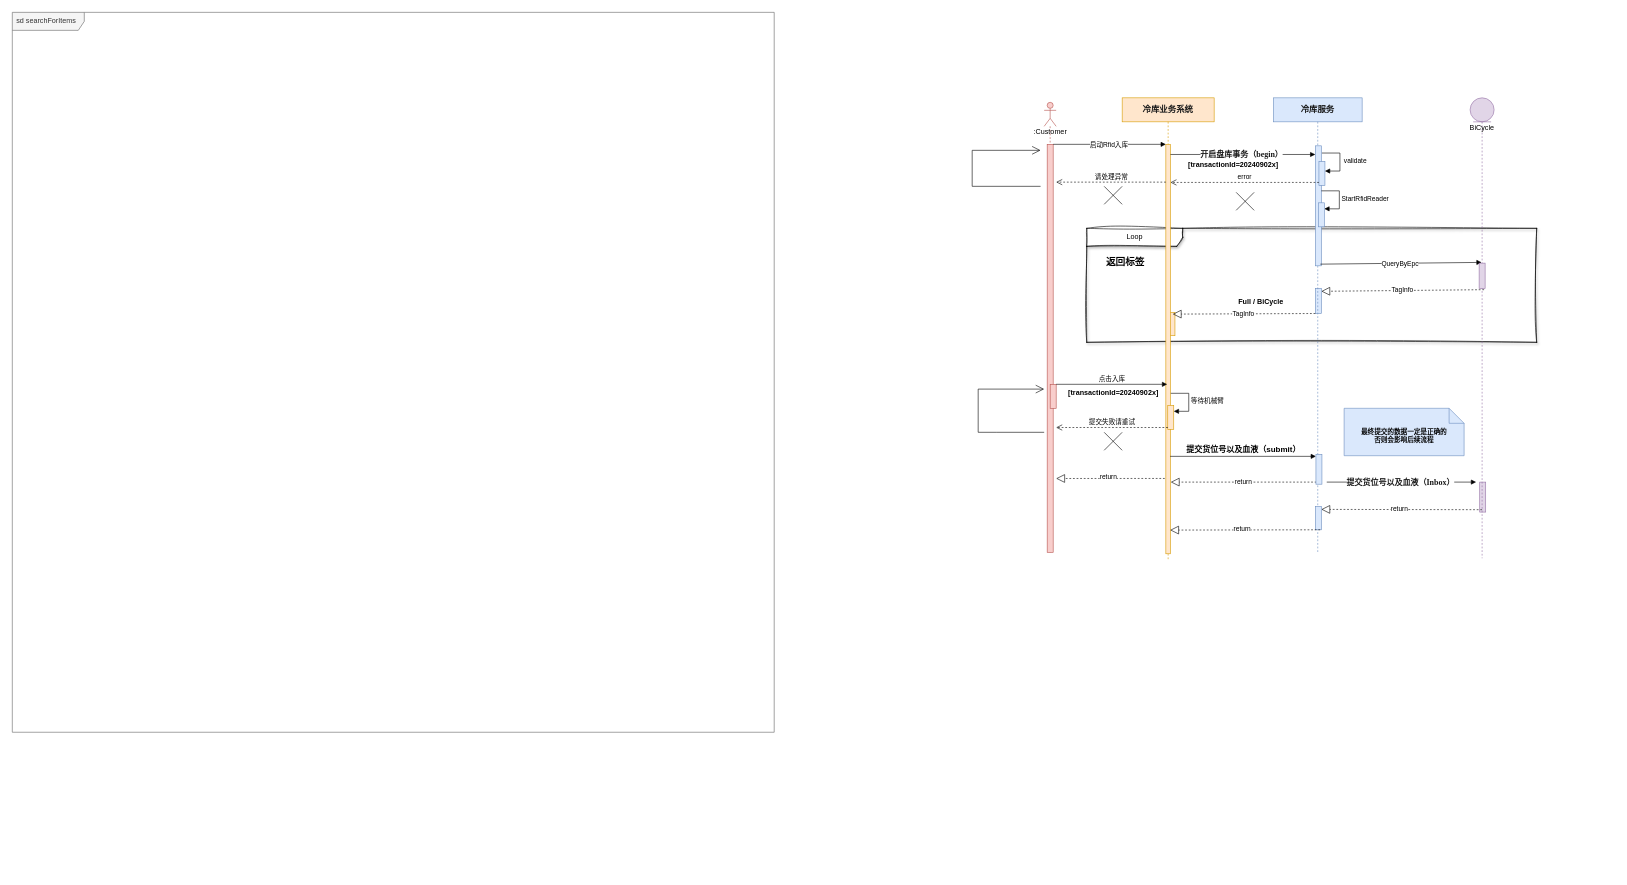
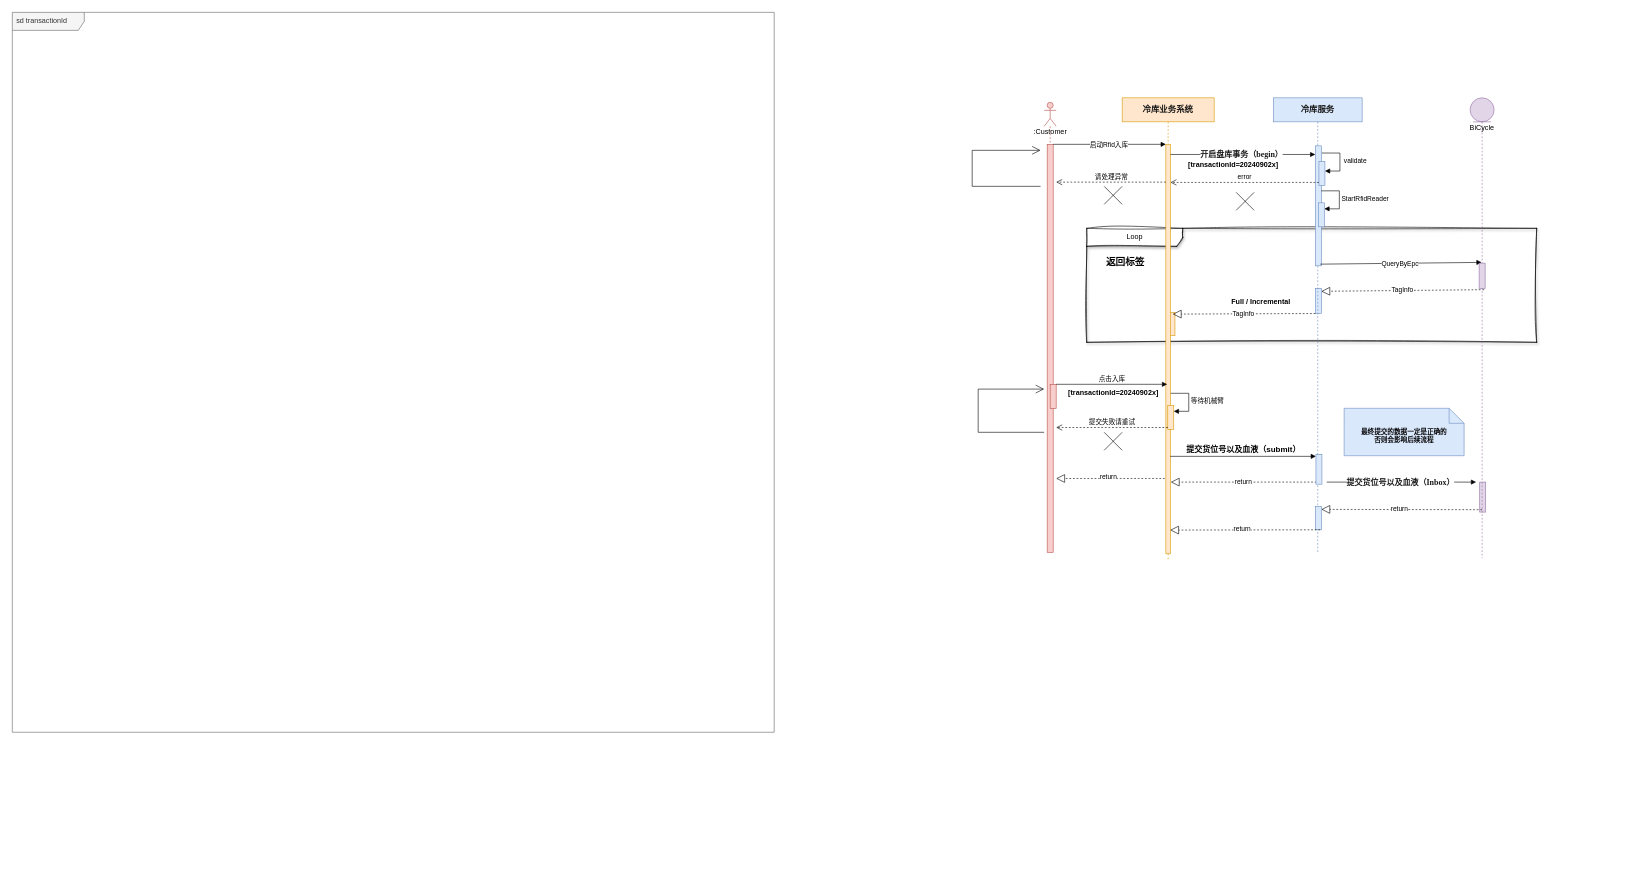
(50, 21) -> (47, 21)
(1261, 302) -> (1261, 302)
